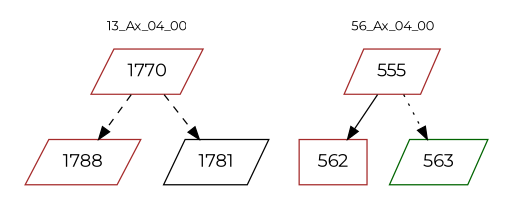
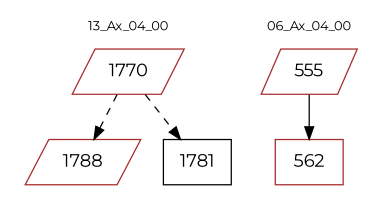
(393, 27) -> (309, 27)
(216, 162) -> (197, 162)
(439, 162) -> none
